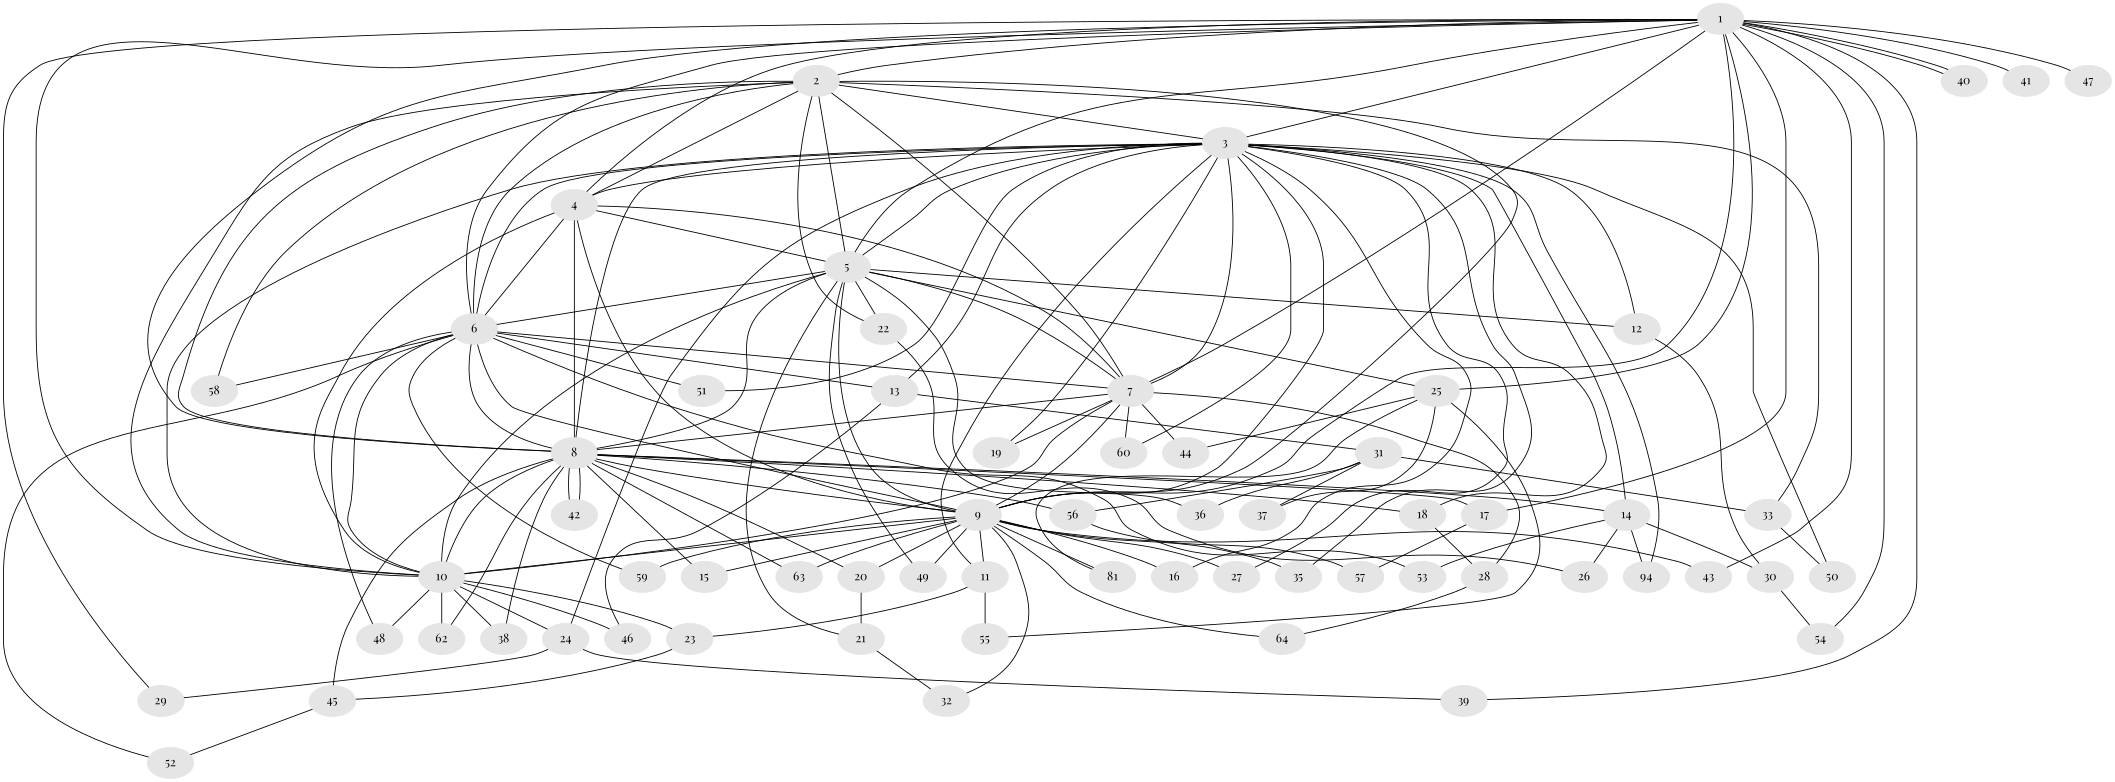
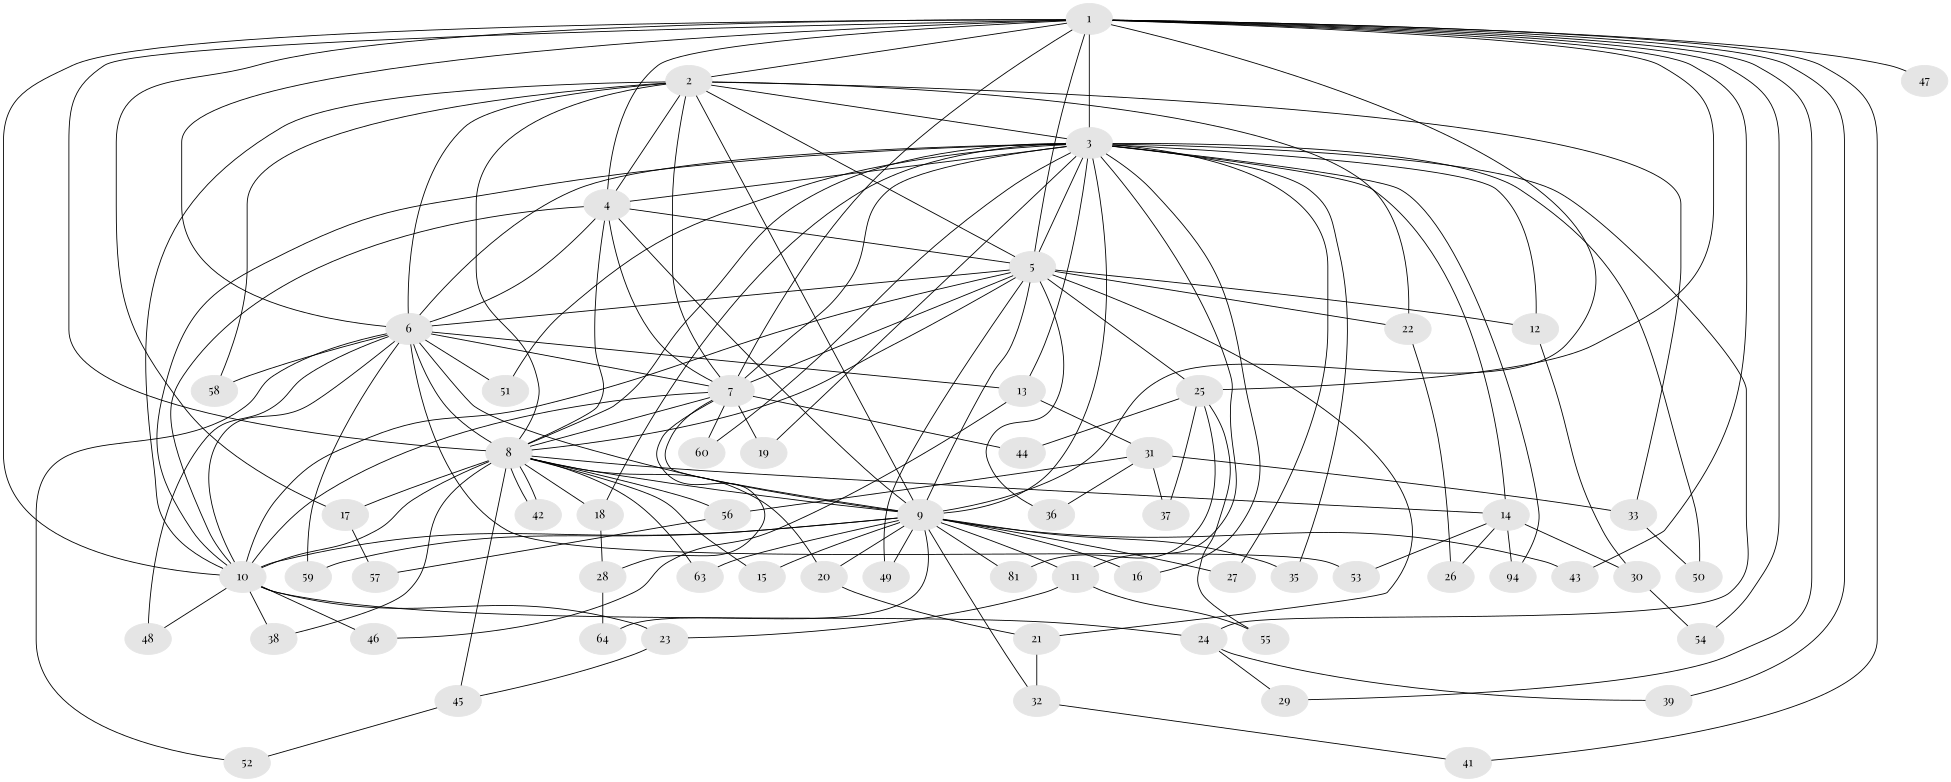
(1964, 81) -> none
(442, 639) -> none
none -> (1252, 732)
